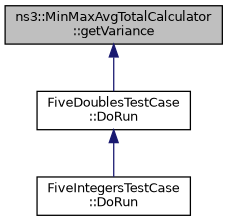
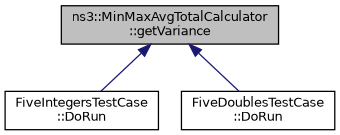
(114, 160) -> (121, 72)
